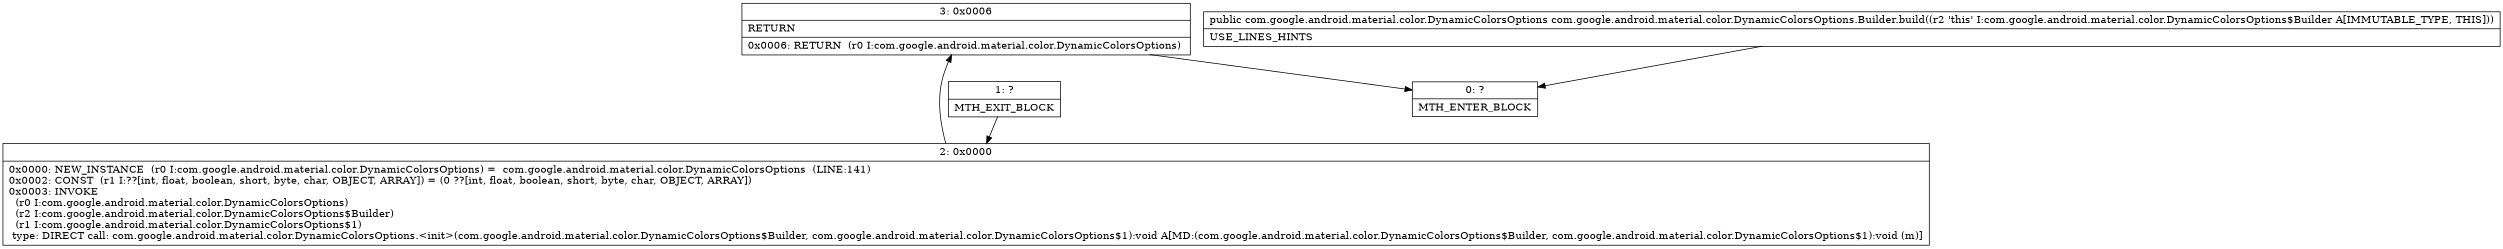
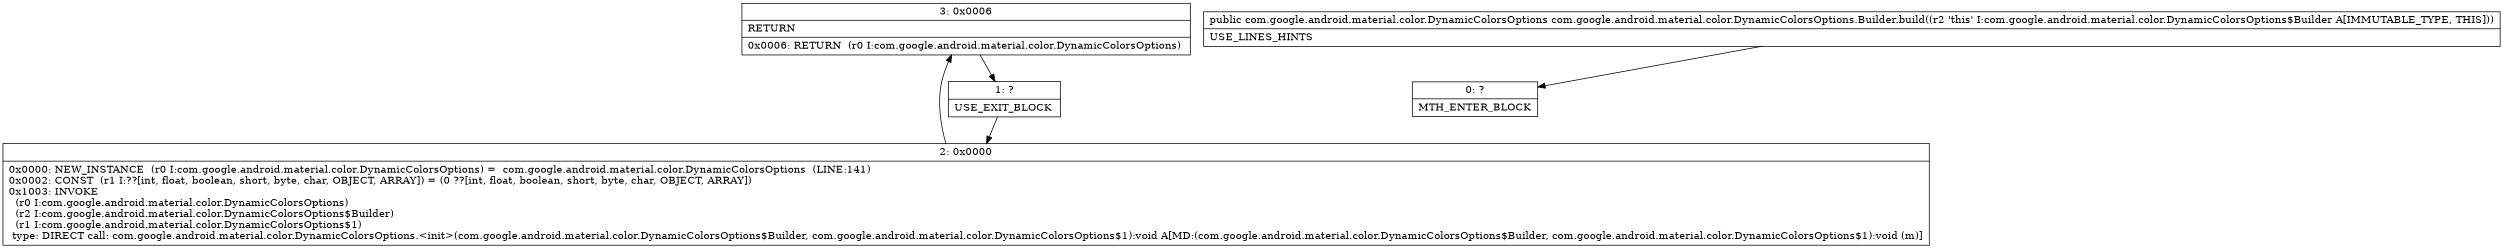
(1277, 72) -> (986, 65)
(1004, 108) -> (1003, 108)
(57, 192) -> (57, 192)
